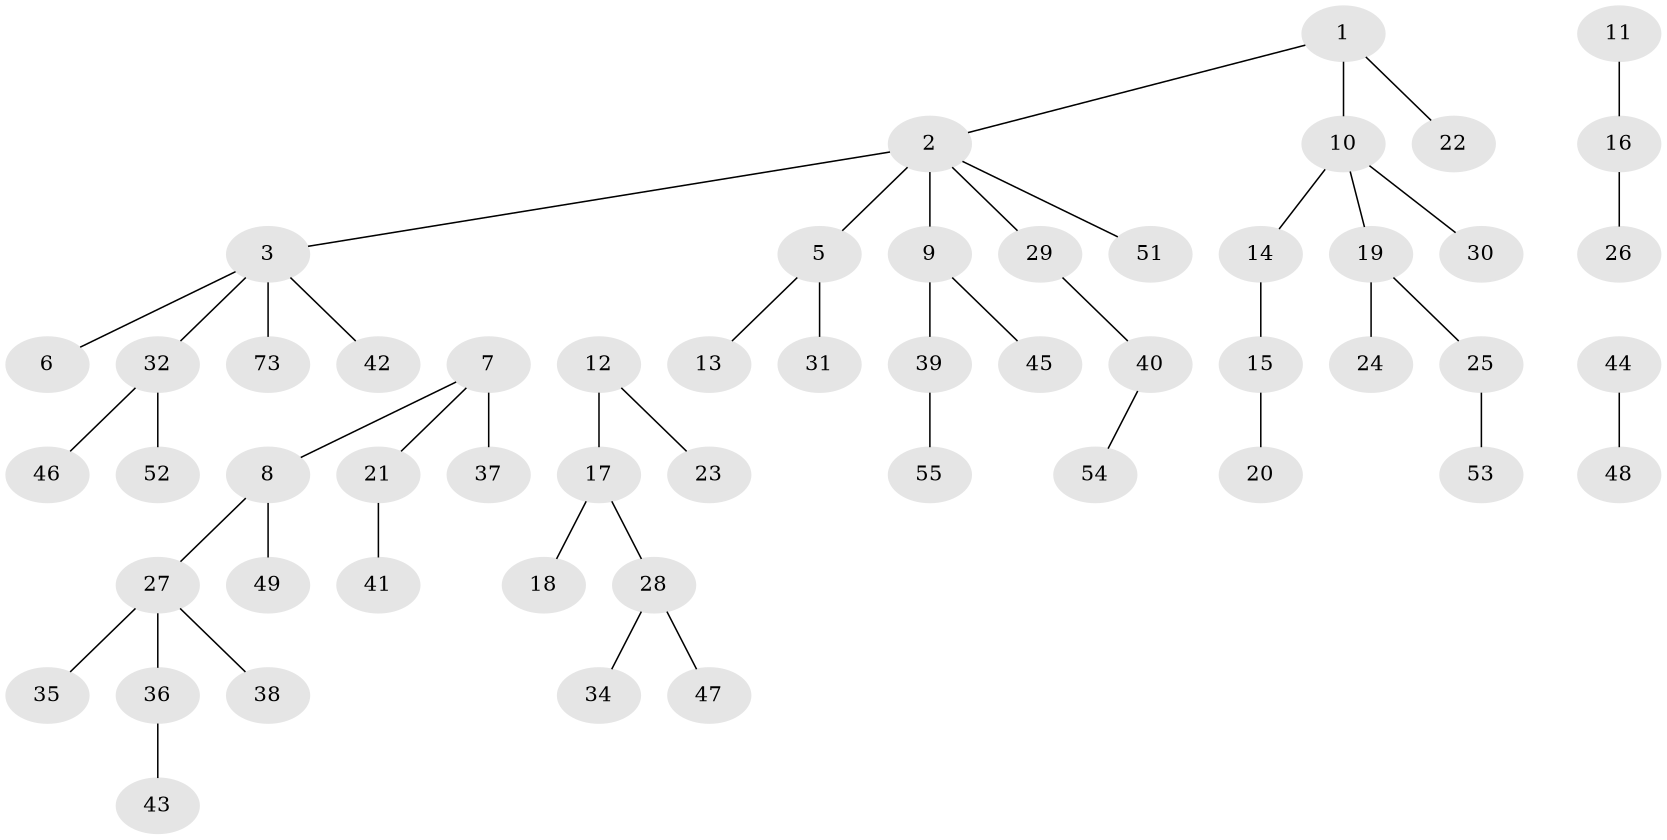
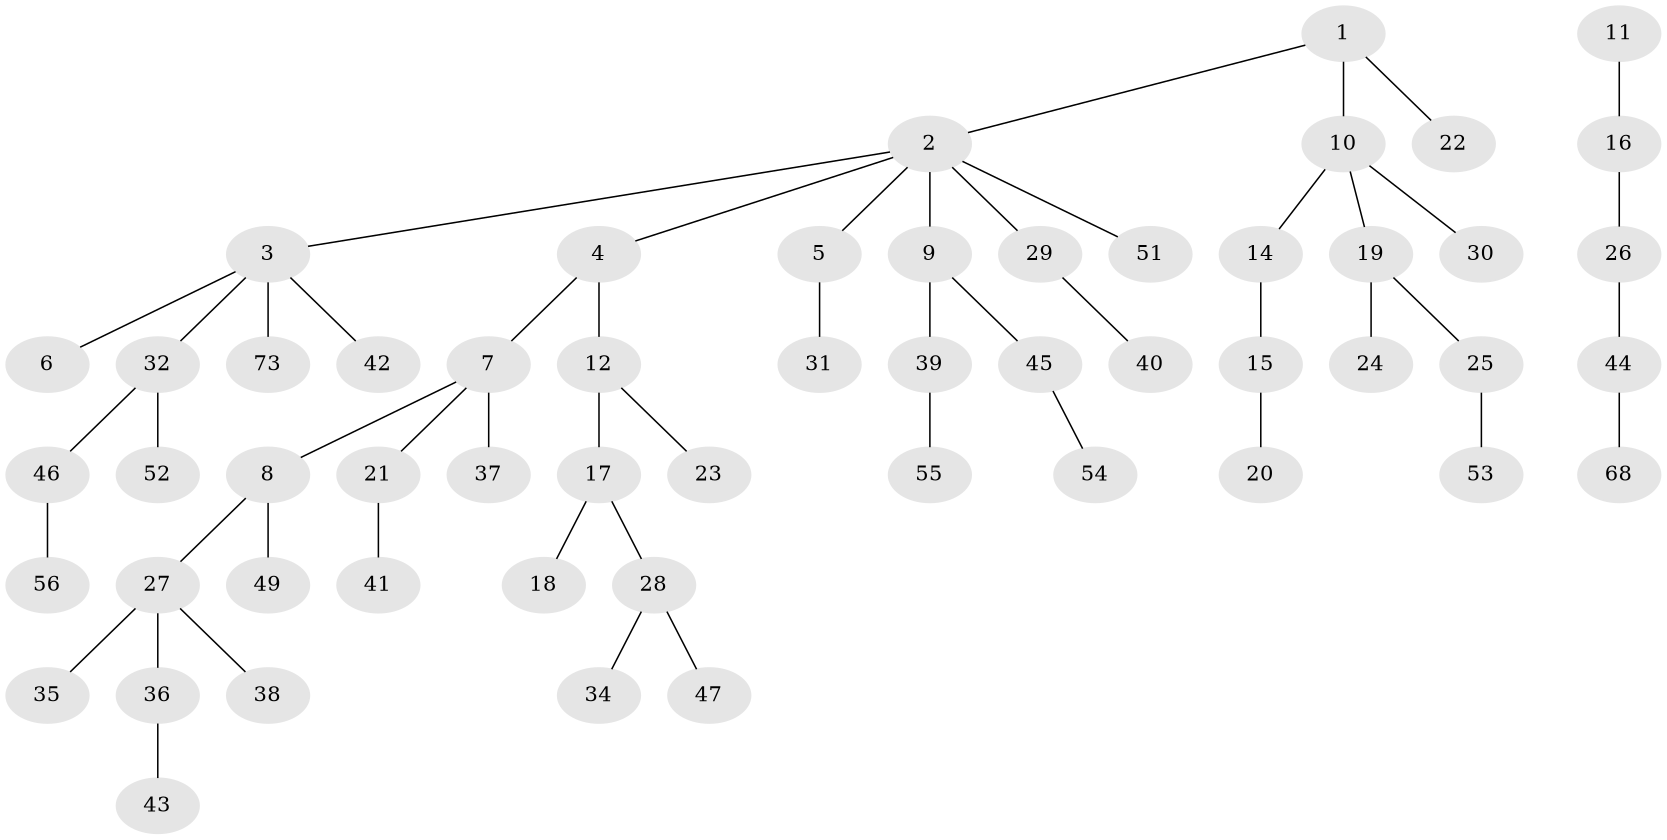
none -> (599, 254)
none -> (1619, 310)
(709, 365) -> none
(1123, 420) -> (1068, 420)
(1619, 475) -> (1619, 475)
none -> (47, 585)
